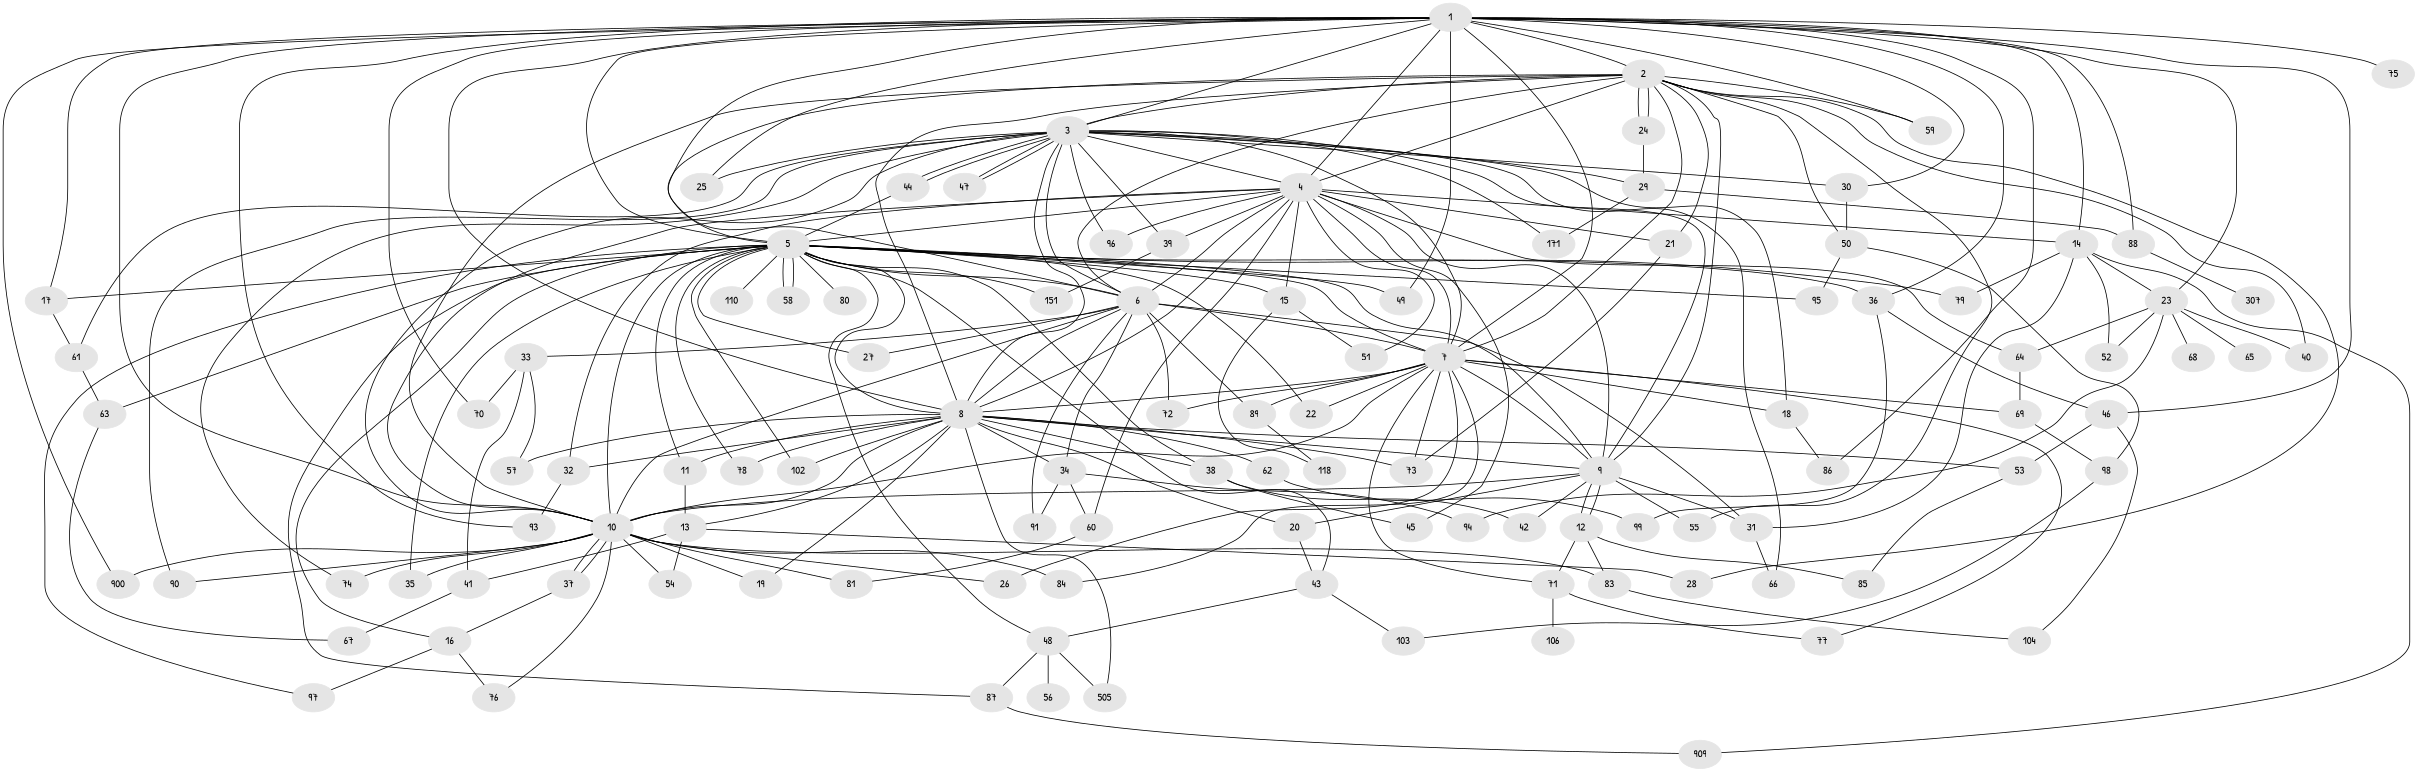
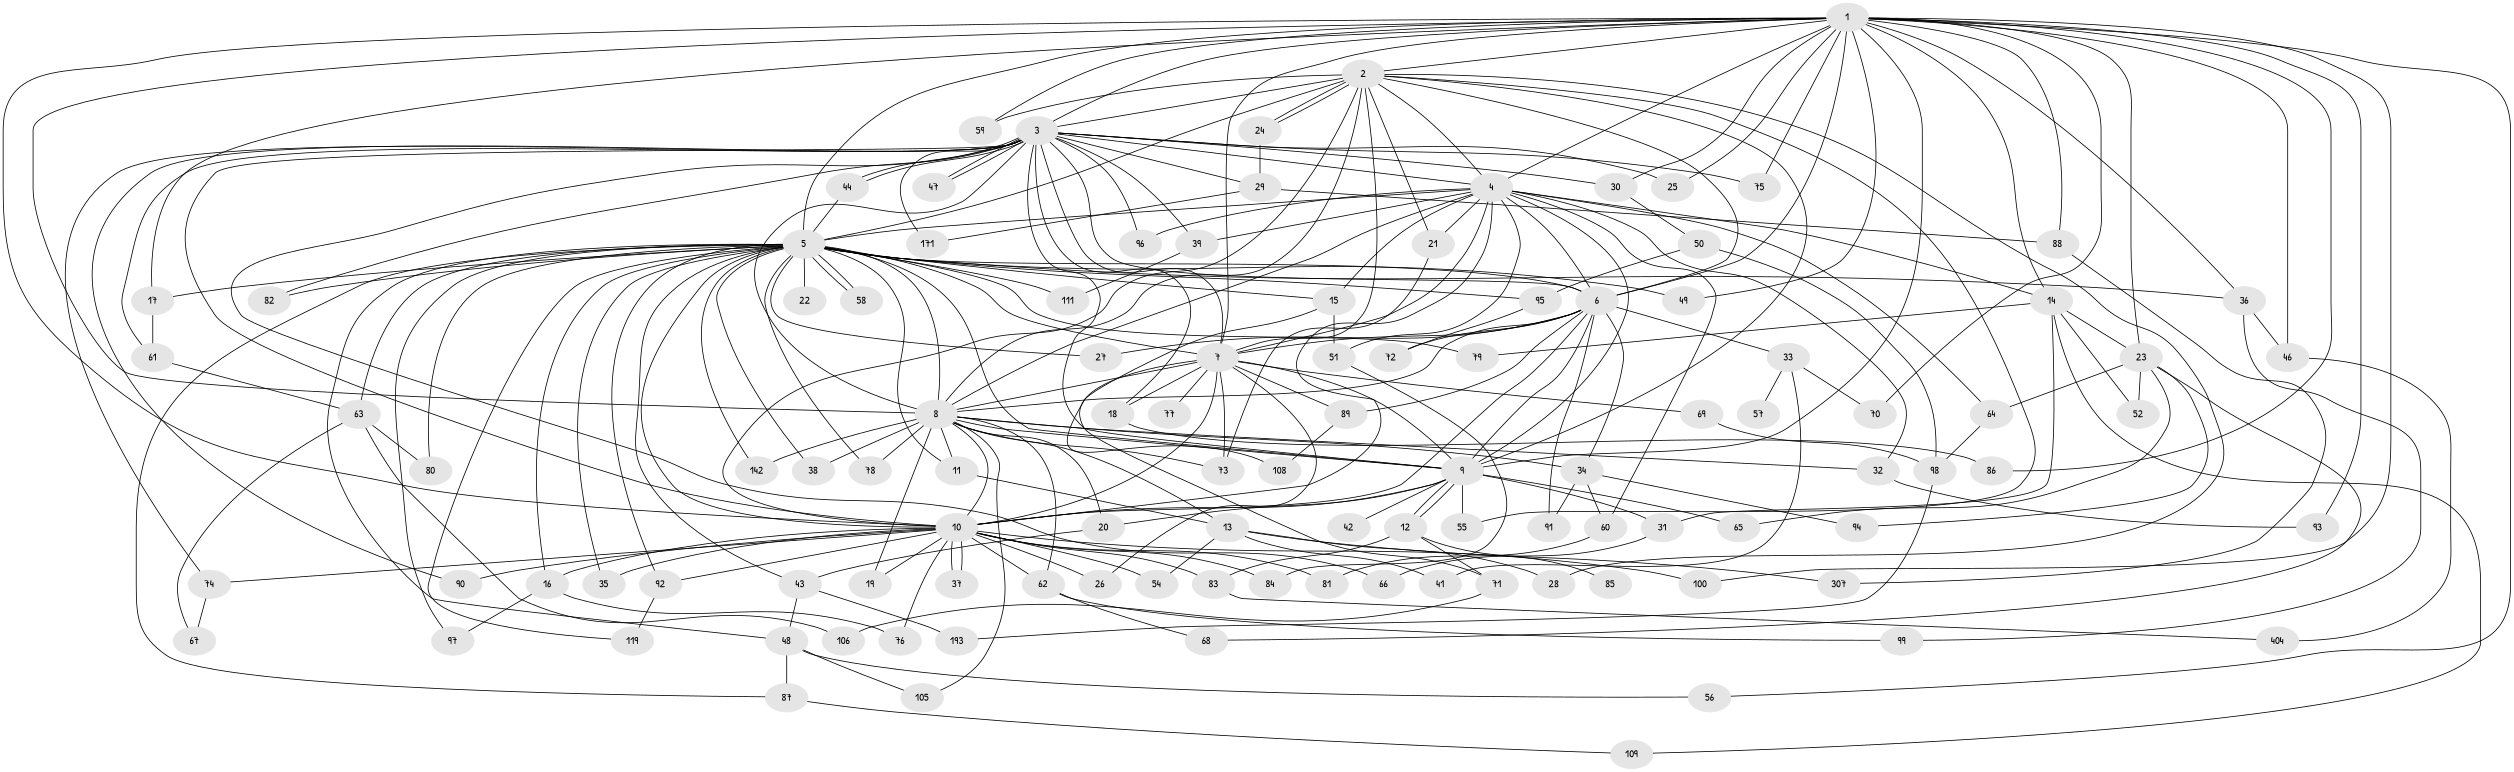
(1782, 120) -> none
none -> (1417, 152)
none -> (269, 301)
(732, 301) -> (632, 641)
(1051, 301) -> (1068, 301)
(1443, 338) -> (1539, 391)
(2307, 358) -> none
none -> (1852, 378)
(1378, 386) -> none
(2020, 389) -> (1963, 442)
(1270, 392) -> (1468, 328)
(722, 425) -> none
none -> (2511, 428)
none -> (393, 441)
(799, 471) -> (757, 471)
(1325, 471) -> (1280, 471)
(2020, 471) -> none
none -> (1602, 495)
(1339, 500) -> none
(1253, 523) -> (1506, 509)
(1411, 528) -> none
none -> (996, 553)
none -> (1605, 561)
(118, 584) -> (1700, 584)
none -> (661, 584)
none -> (545, 608)
(409, 613) -> (202, 613)
(509, 613) -> (748, 539)
none -> (1123, 616)
(1661, 618) -> none
(1403, 641) -> (957, 641)
(2029, 641) -> (2277, 641)
(1105, 698) -> (922, 698)
(1700, 754) -> (1632, 754)
